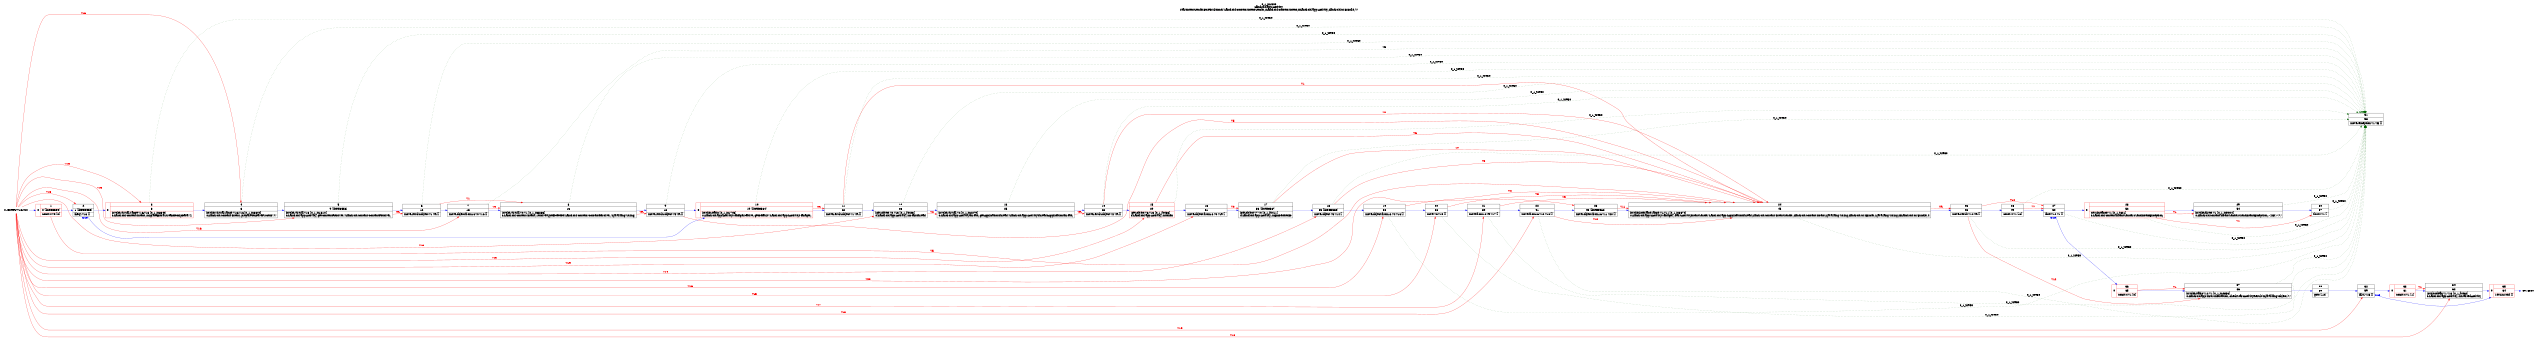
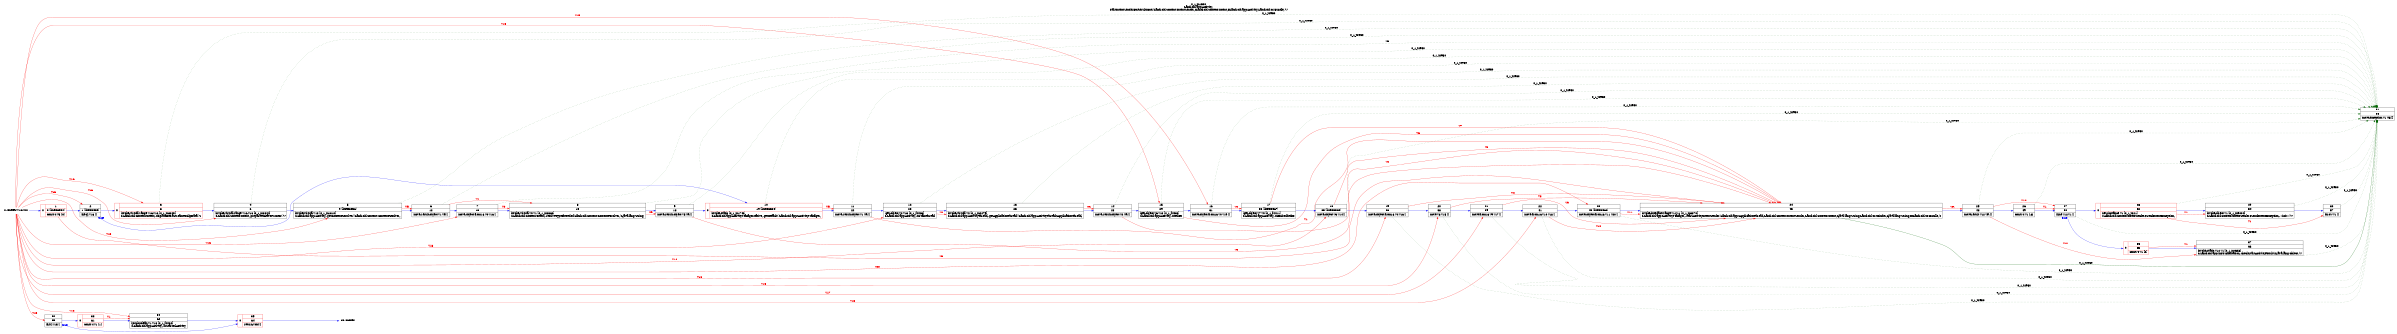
none -> (1752, 107)
(1152, 210) -> (1161, 211)
(2125, 258) -> (2162, 266)
none -> (2060, 272)
(2320, 291) -> none
(2528, 291) -> (348, 321)
